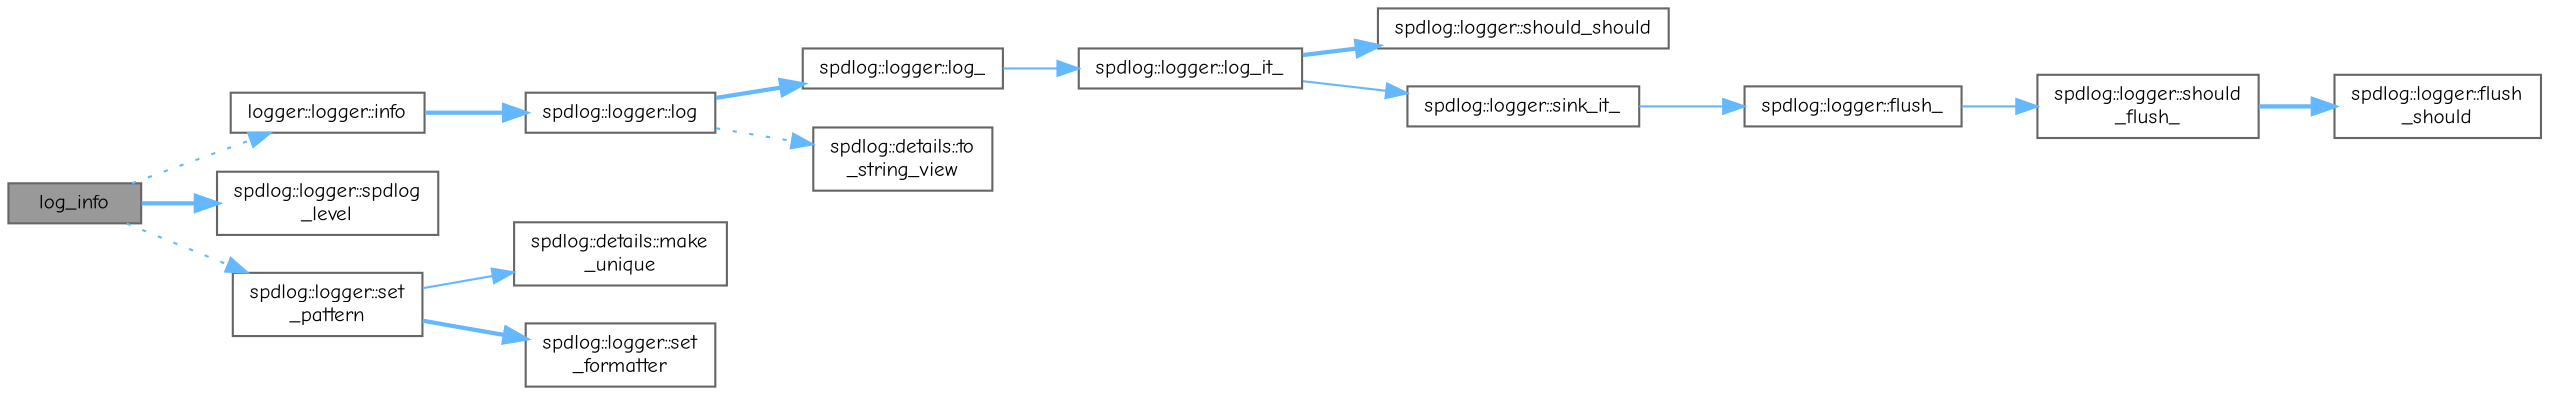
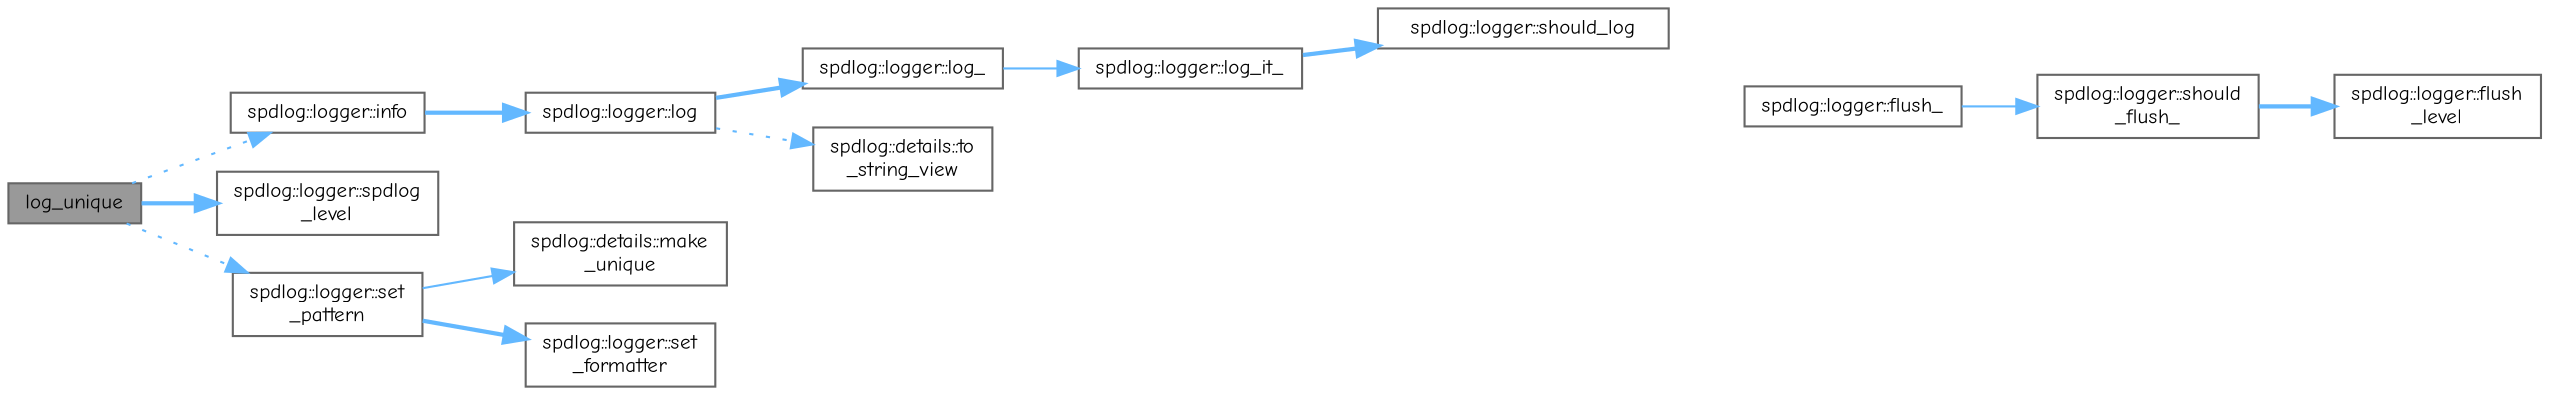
(1523, 28) -> (1523, 28)
(1523, 106) -> none
(2438, 106) -> (2438, 106)
(328, 113) -> (328, 113)
(75, 203) -> (75, 203)
